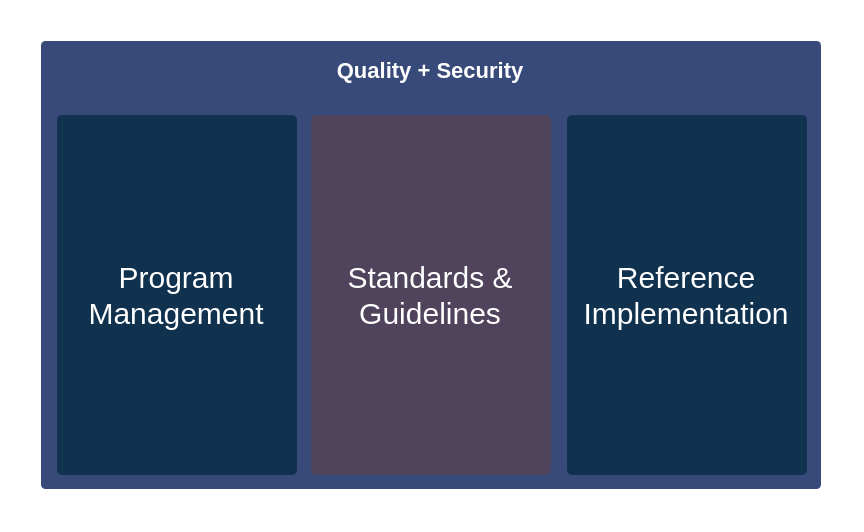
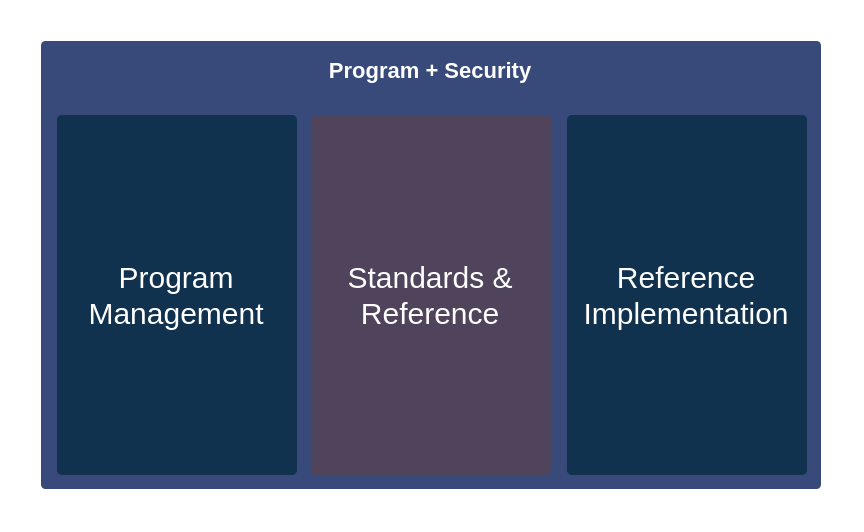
(431, 71) -> (431, 71)
(431, 295) -> (431, 295)
